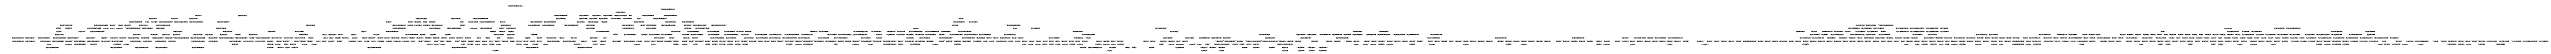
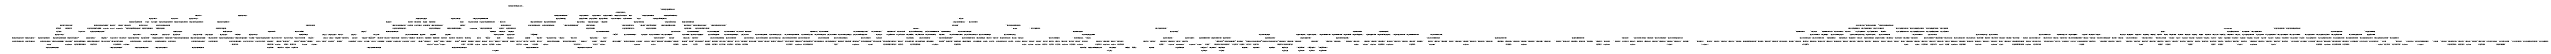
none -> (820, 35)
